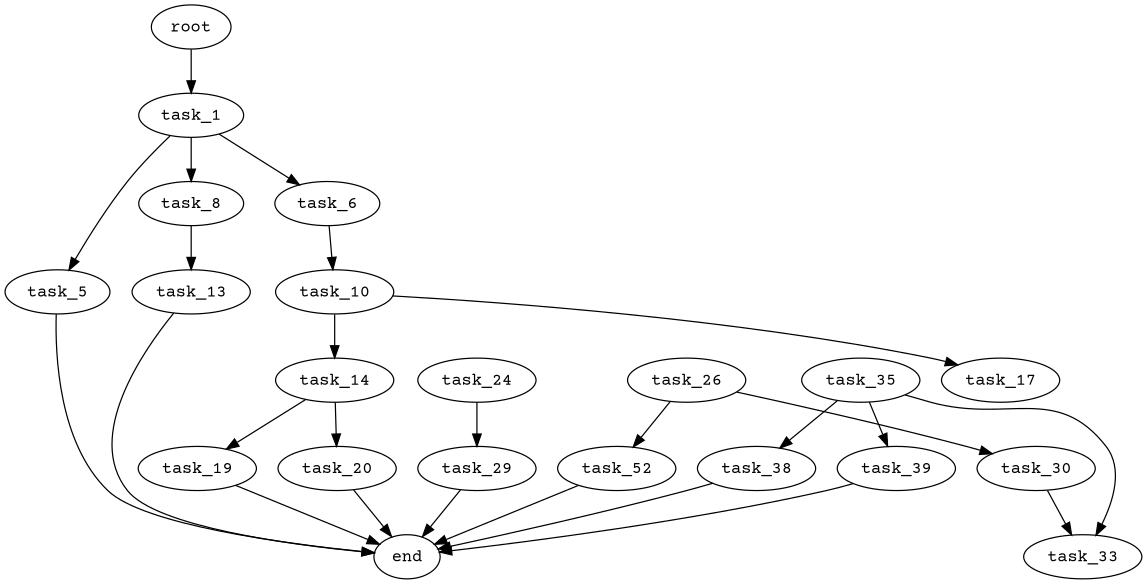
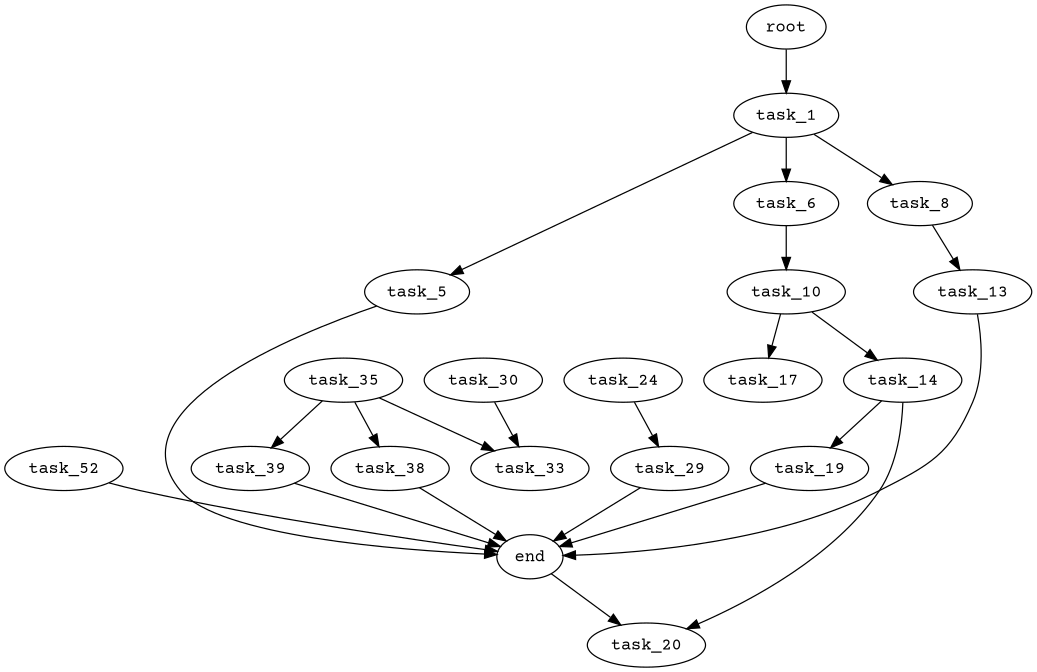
(687, 380) -> none
(369, 508) -> (581, 596)
